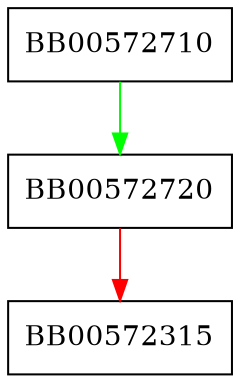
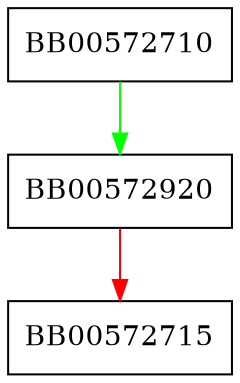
(120, 191) -> (120, 191)
(120, 338) -> (120, 338)
